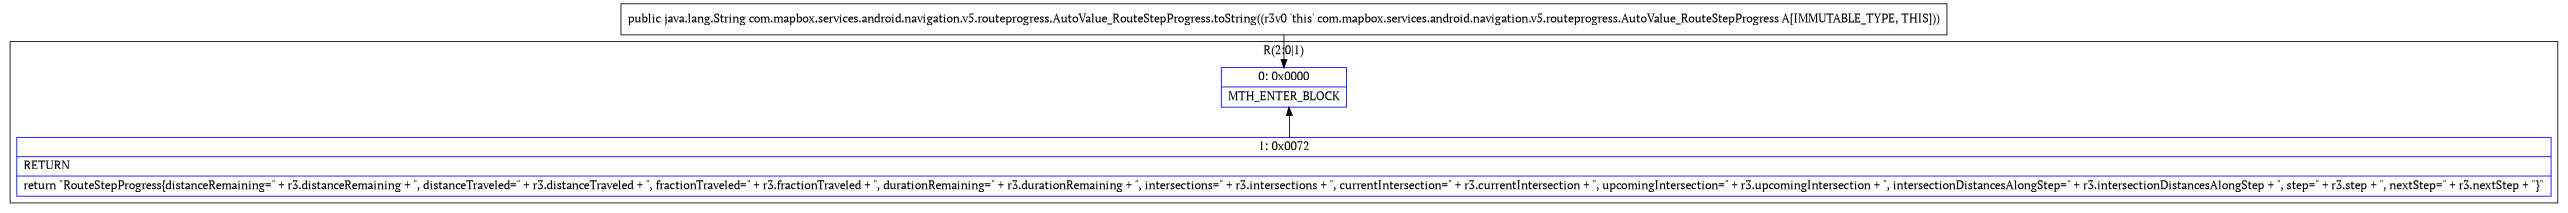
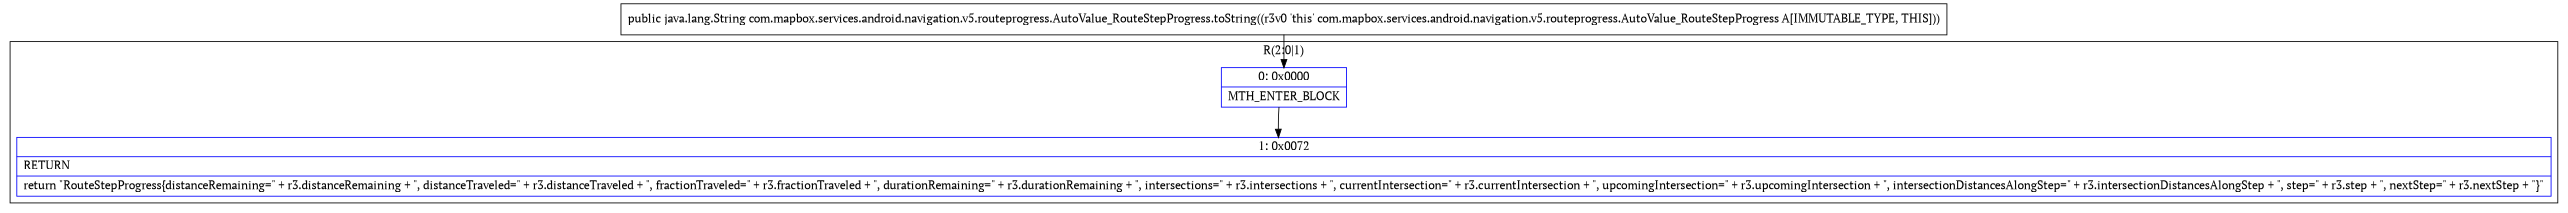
(1290, 127) -> (1278, 118)
